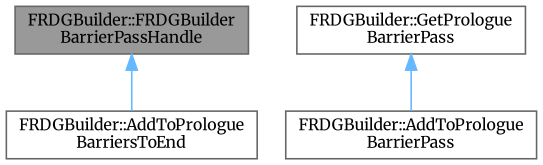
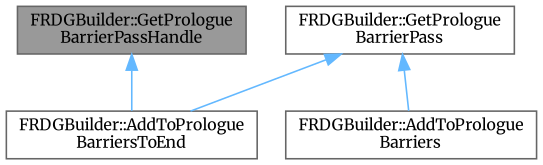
(132, 30) -> (132, 30)
none -> (258, 85)
(411, 135) -> (411, 135)
